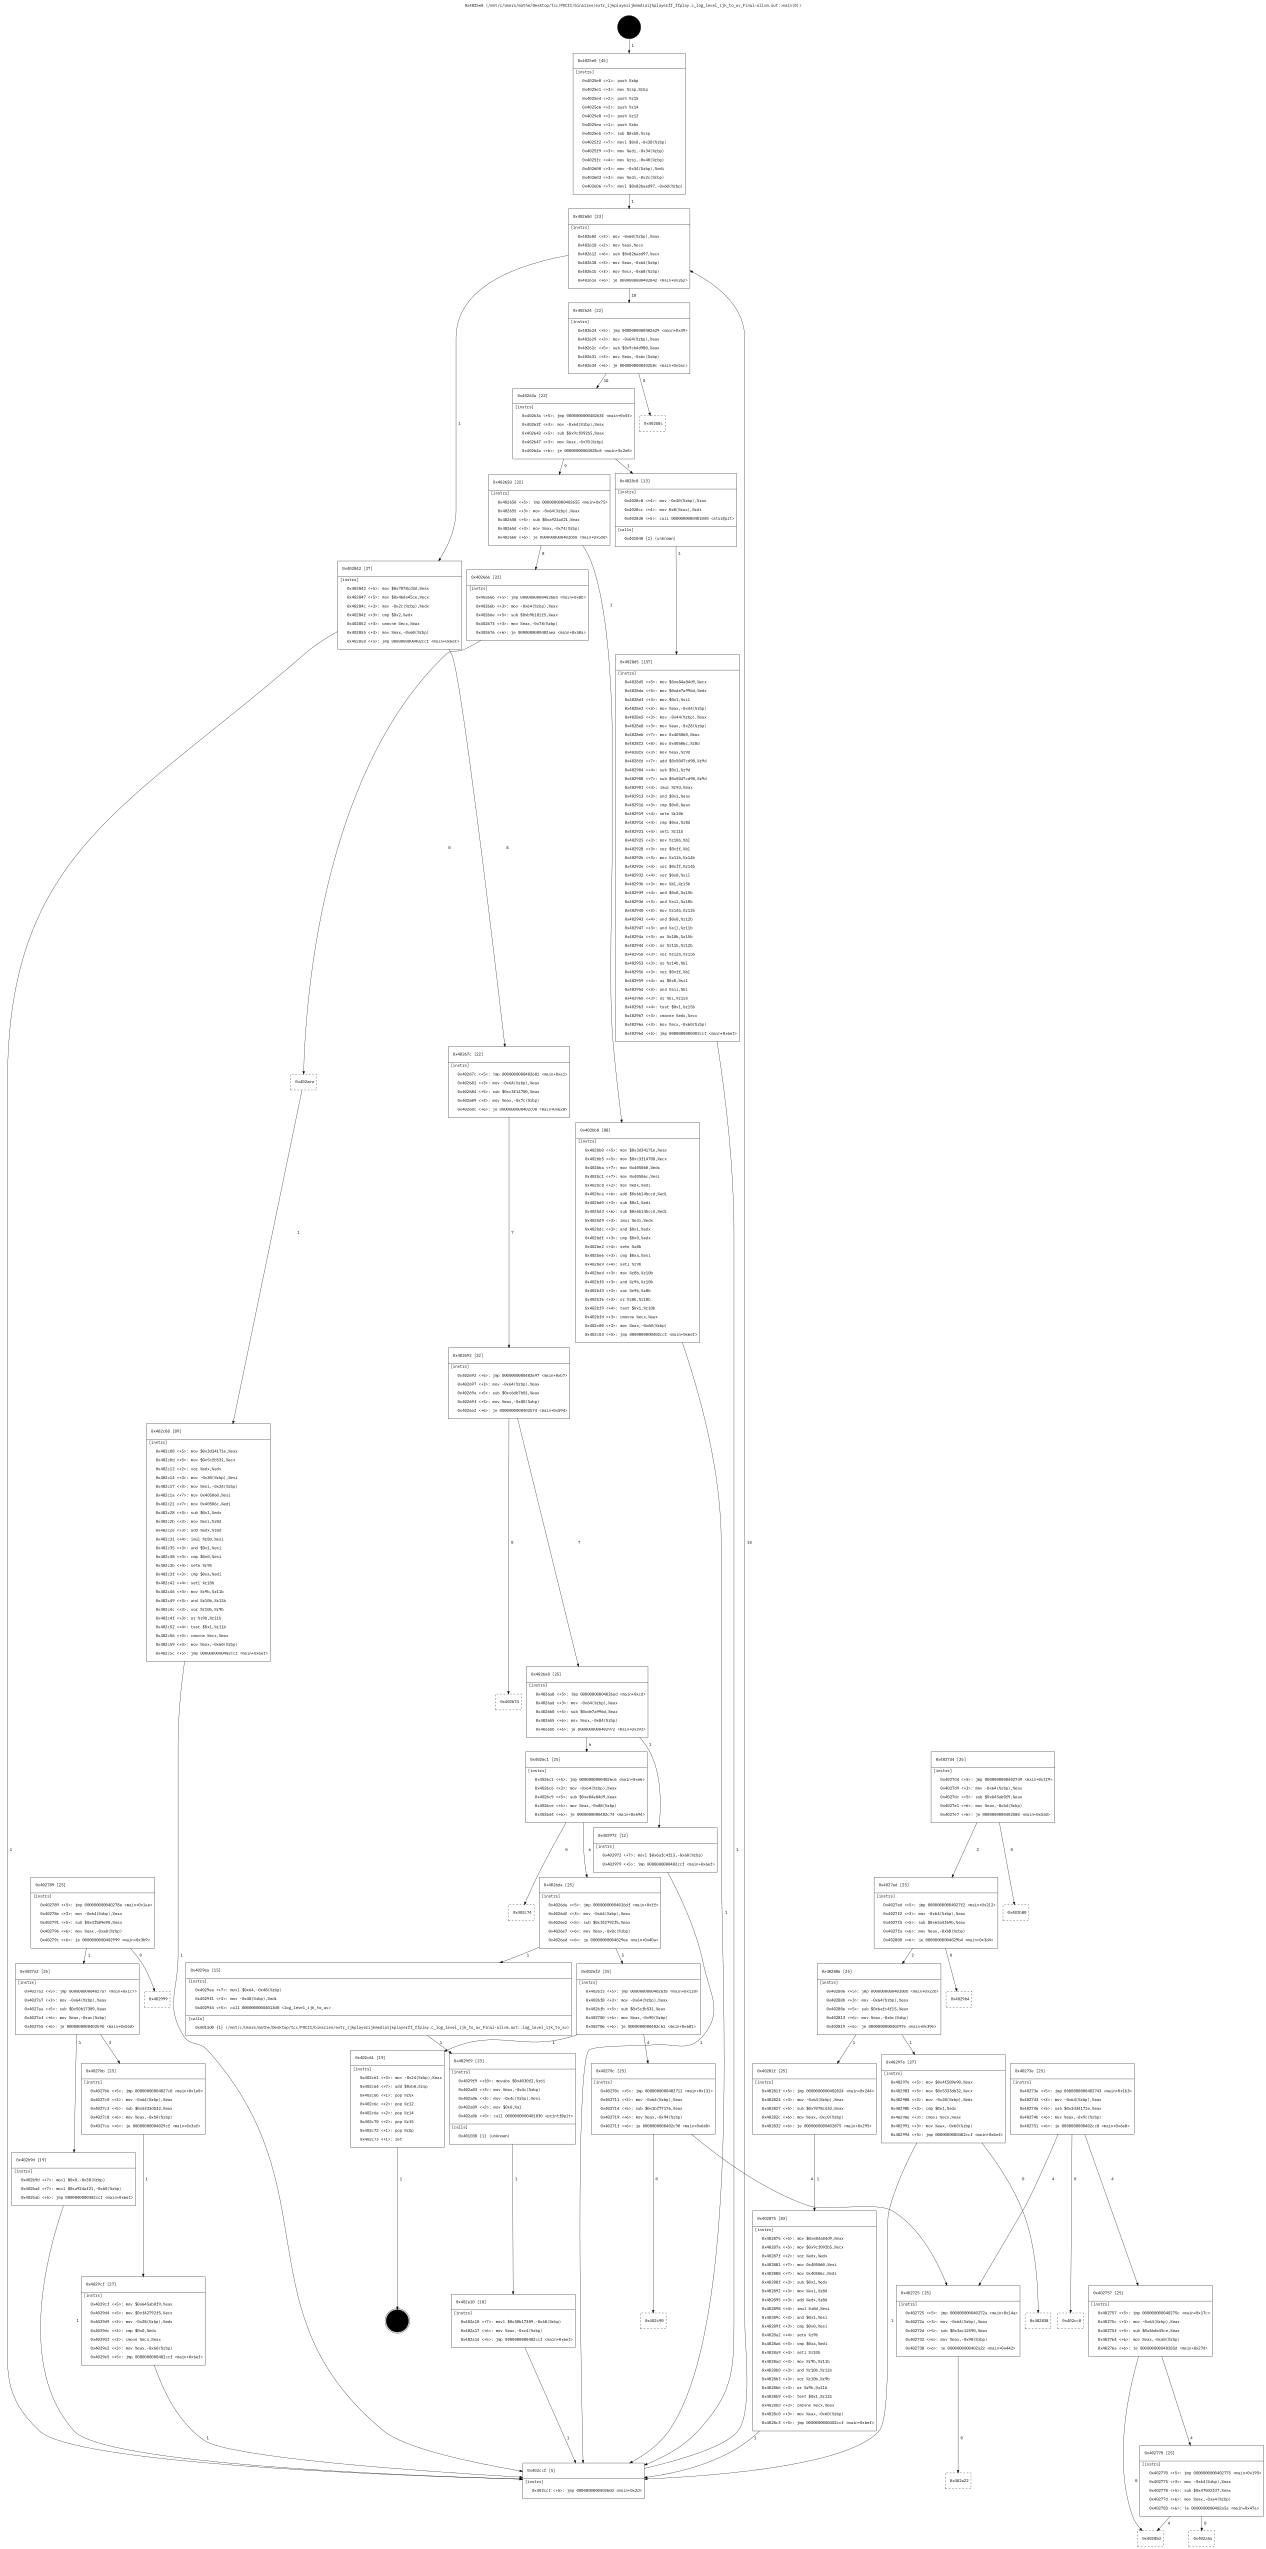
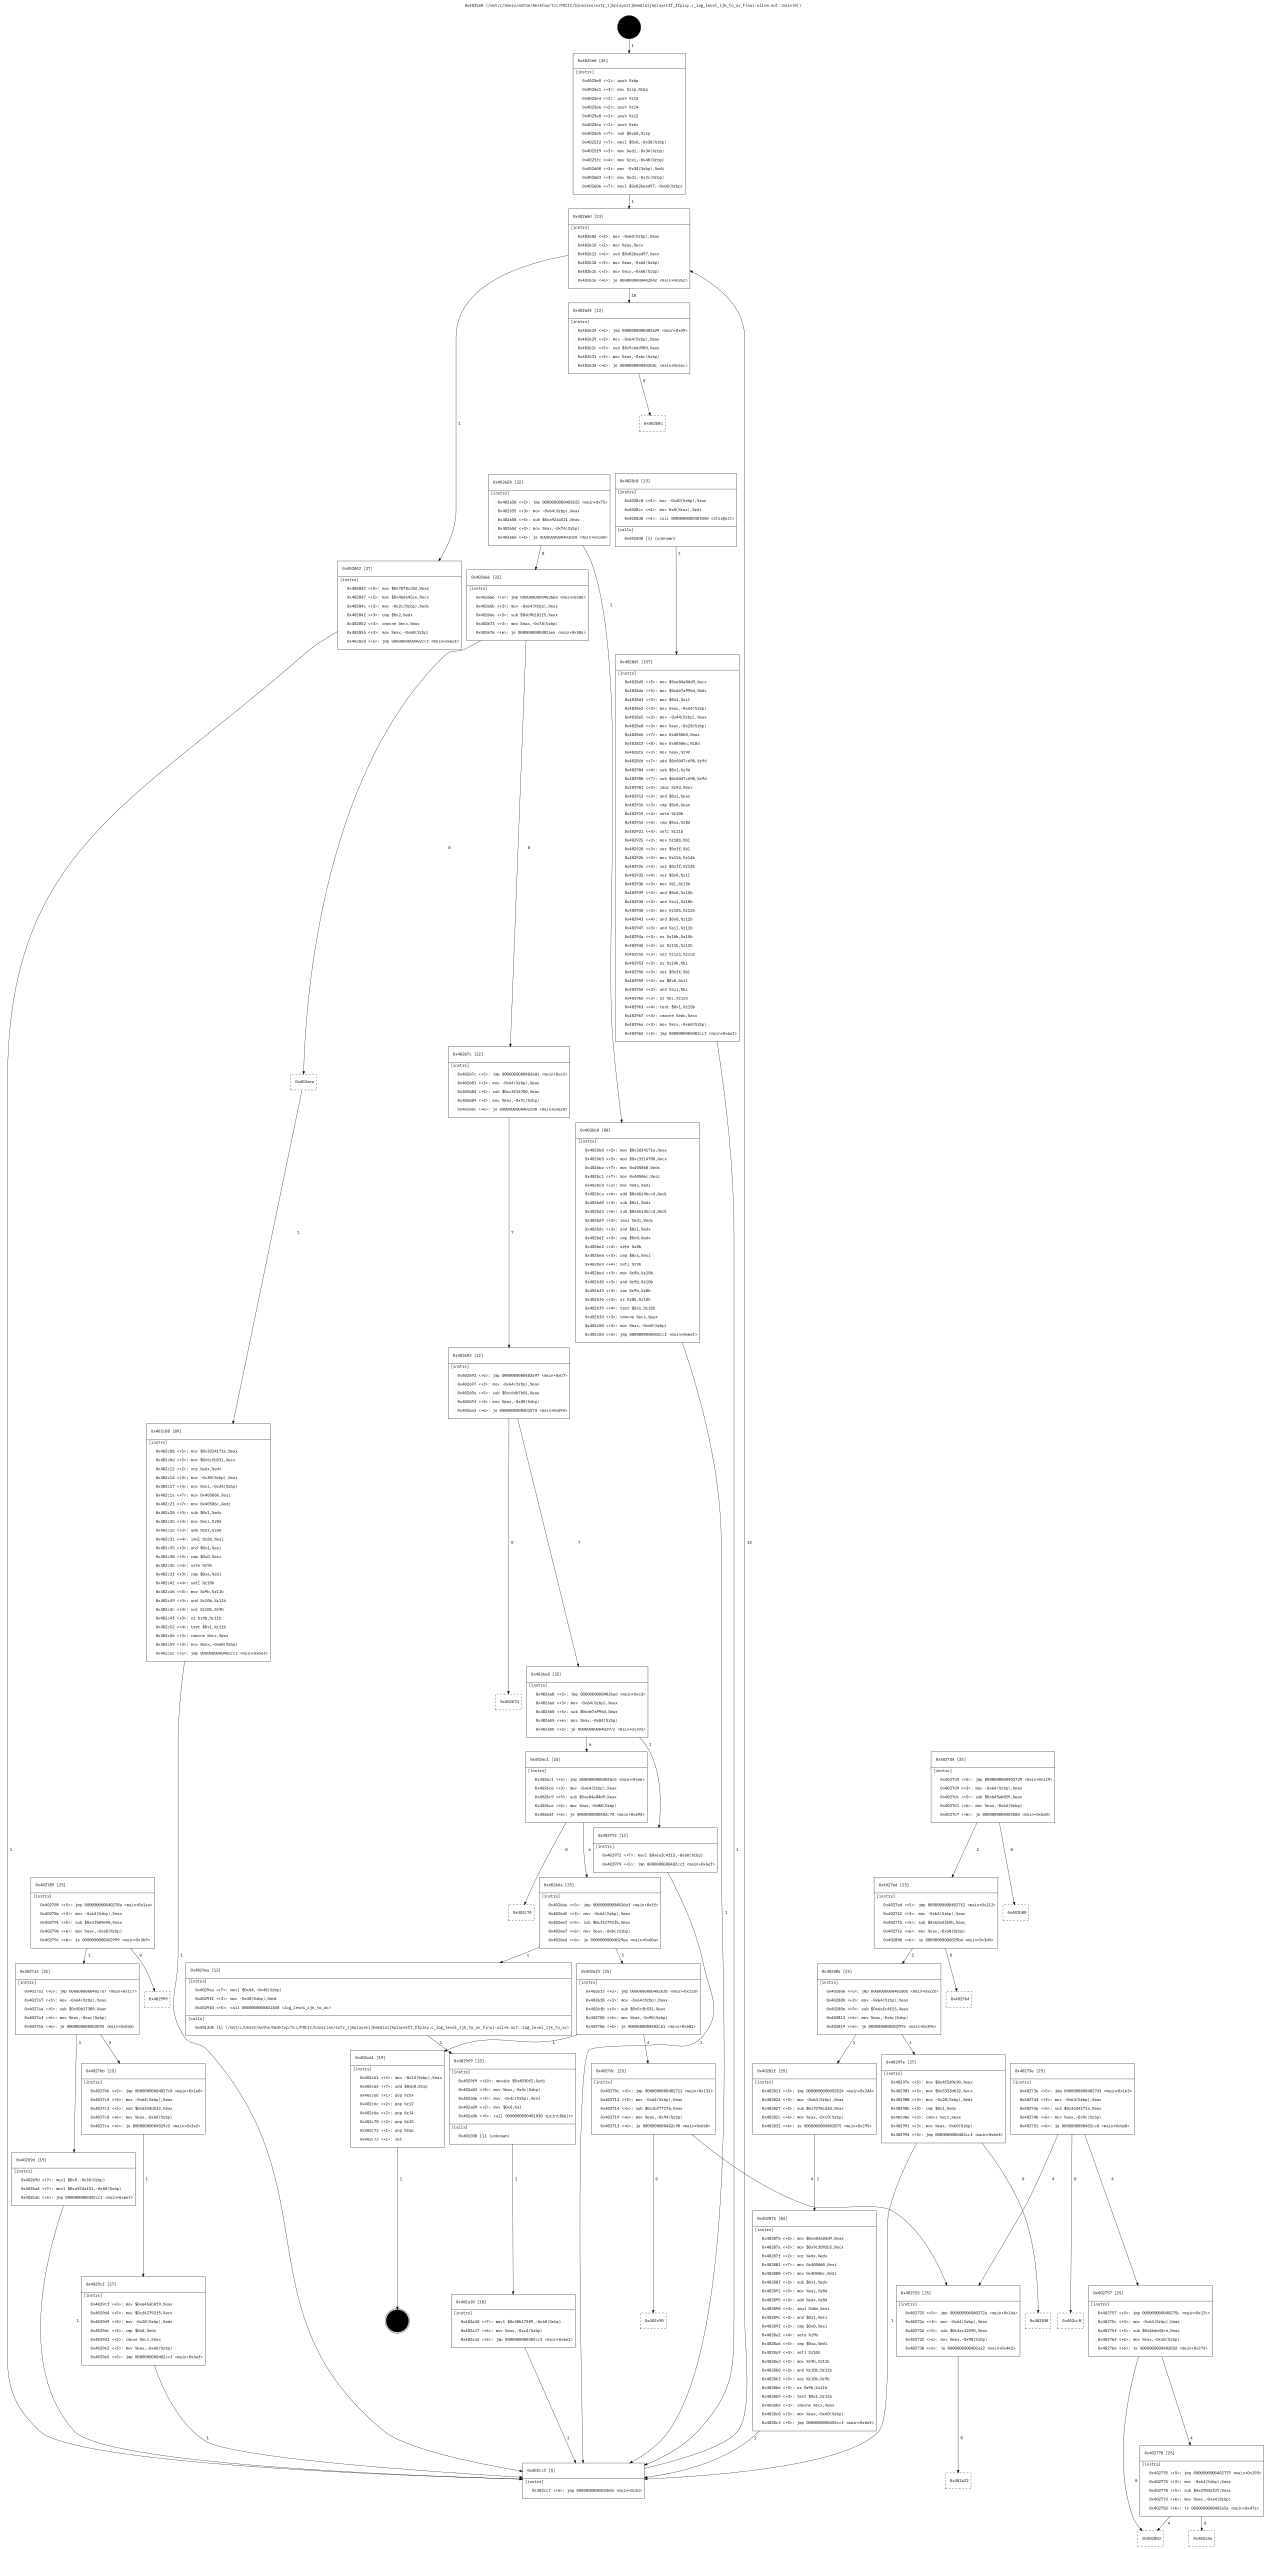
(574, 424) -> none
(481, 846) -> (518, 842)
